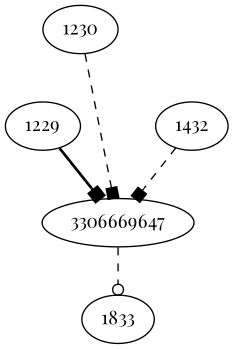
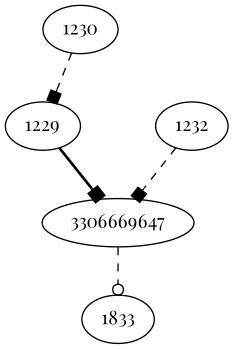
(98, 119) -> (64, 71)
(192, 126) -> (192, 126)
